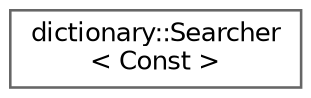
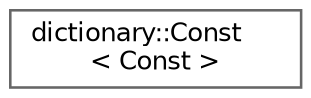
(156, 49) -> (156, 49)
